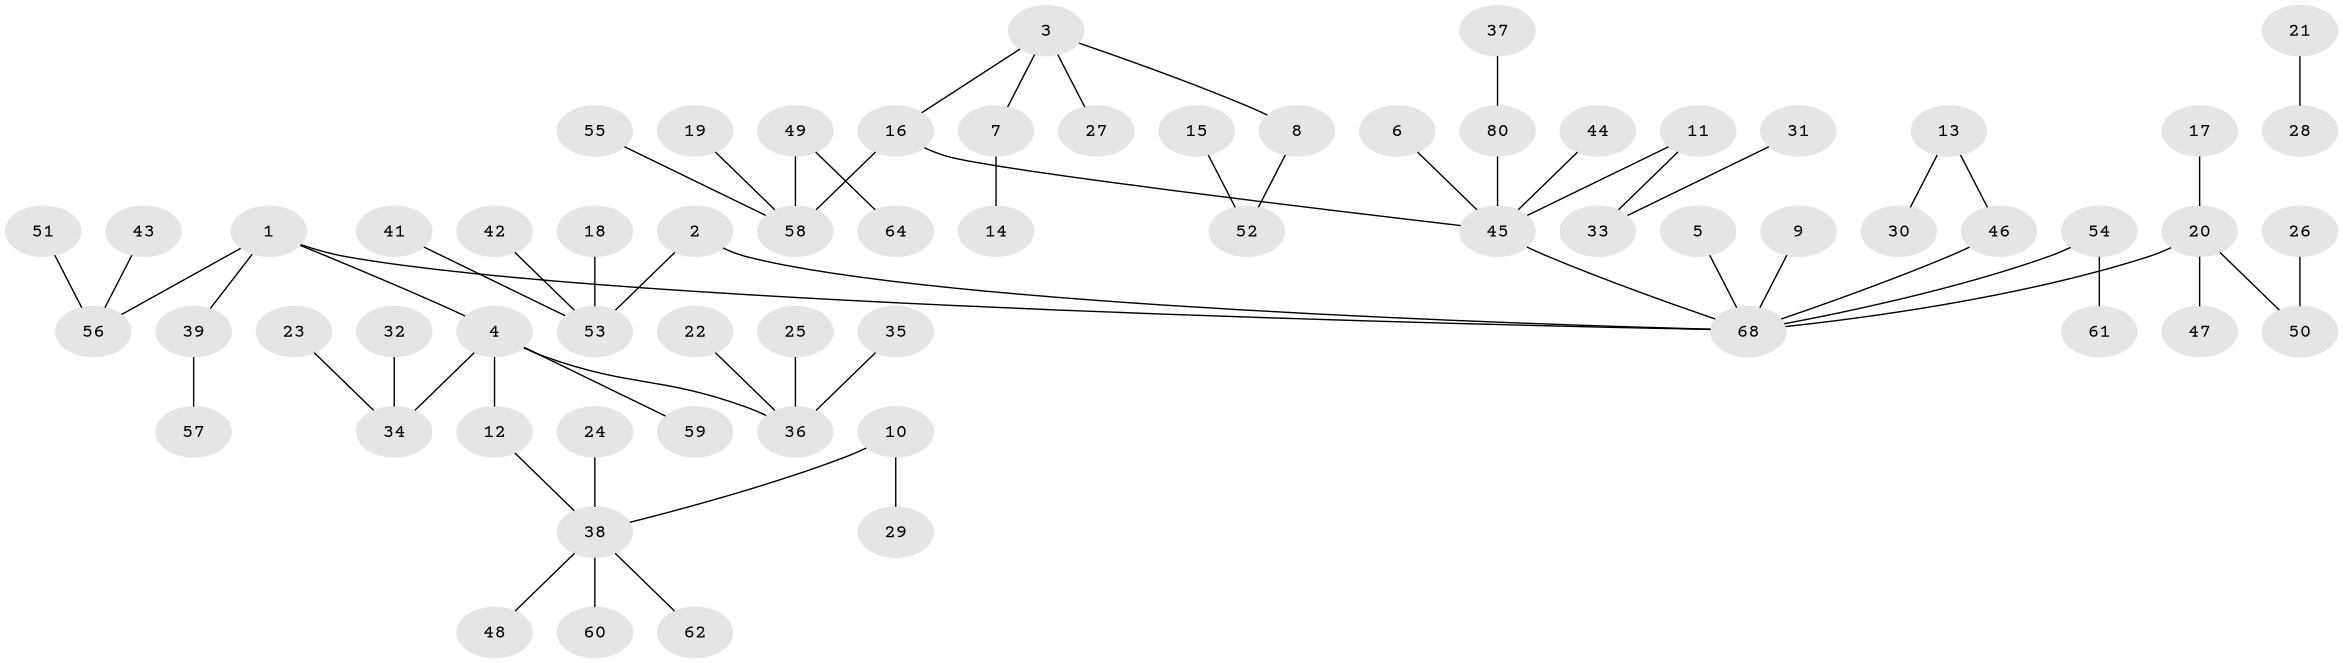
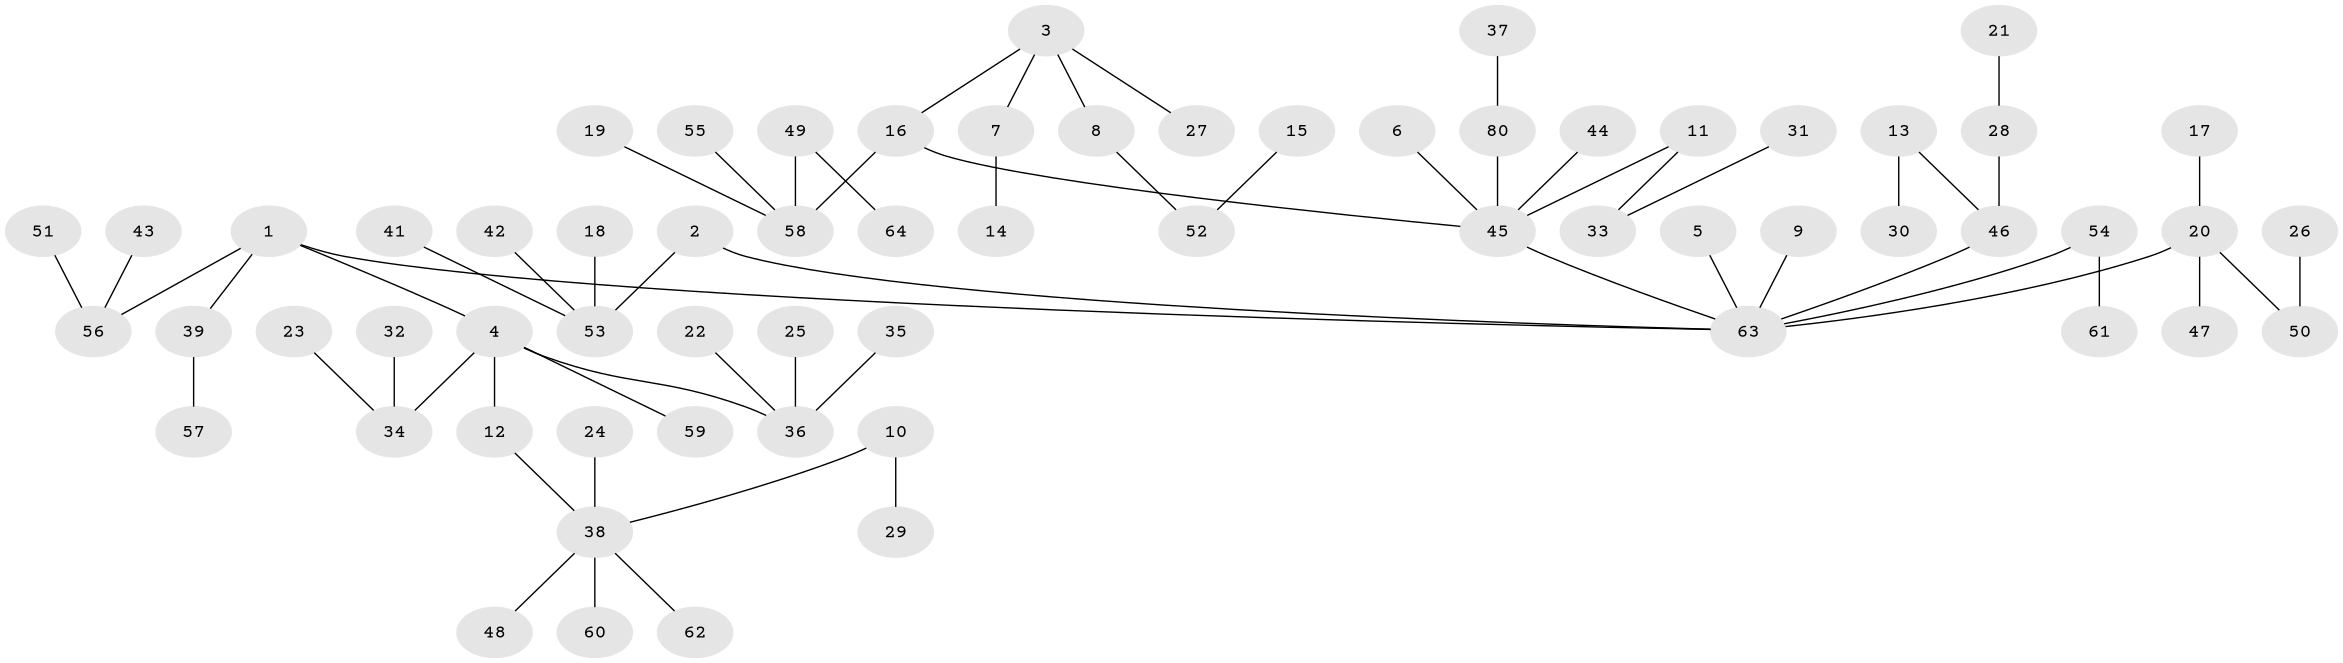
none -> (1999, 181)
(1748, 332) -> (1748, 332)
